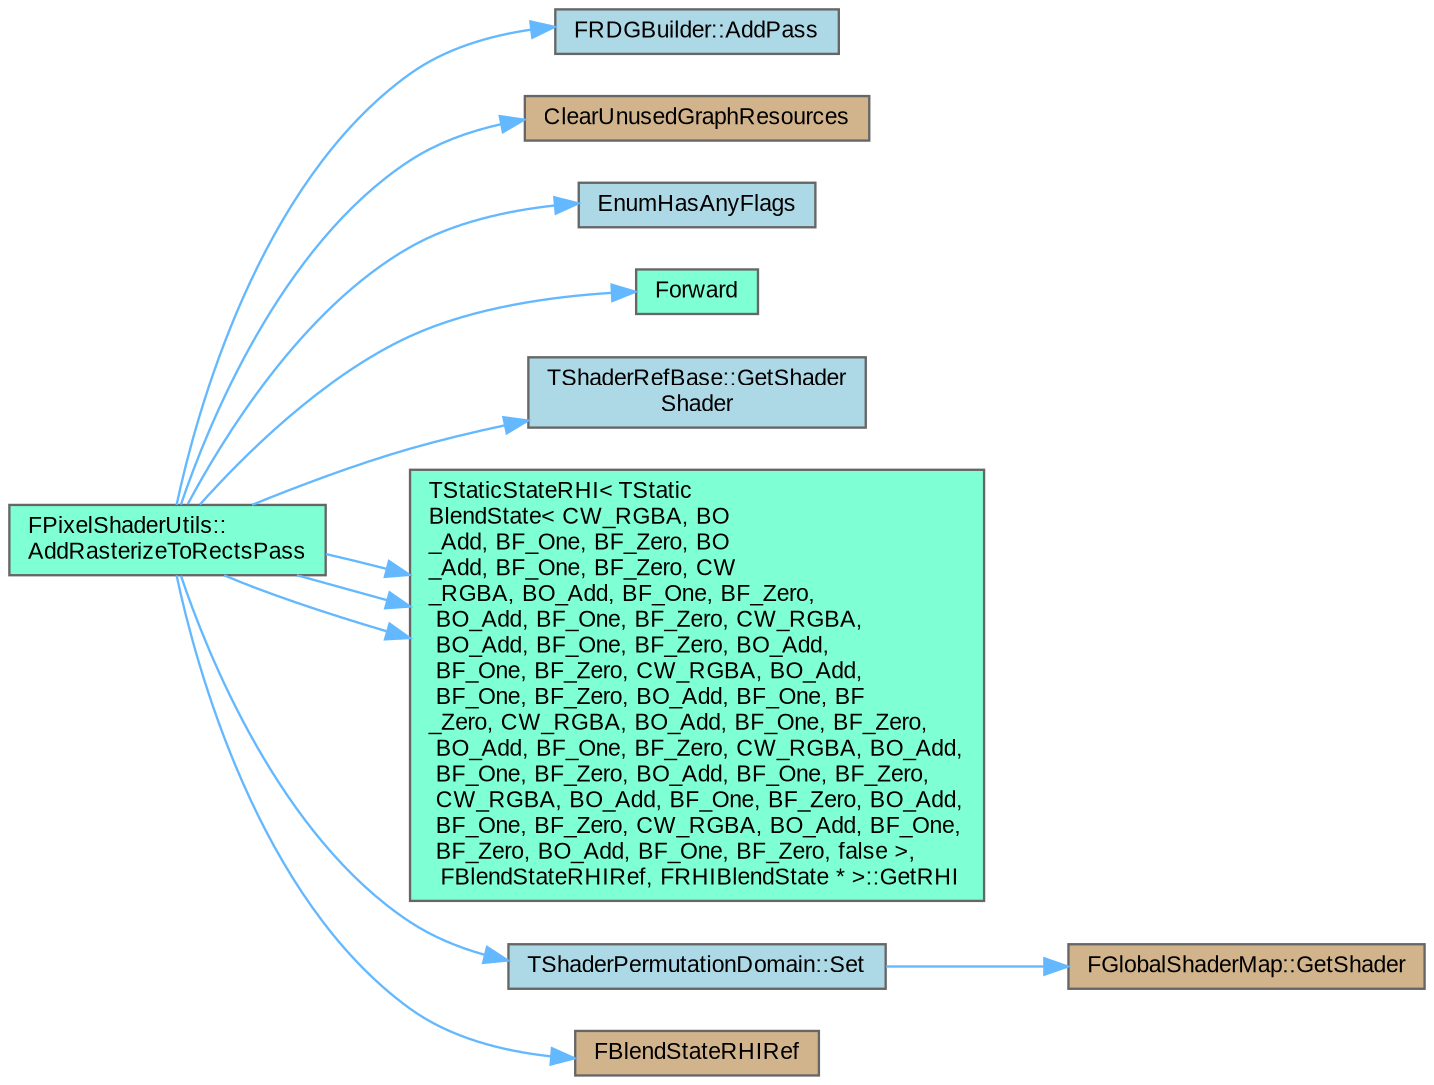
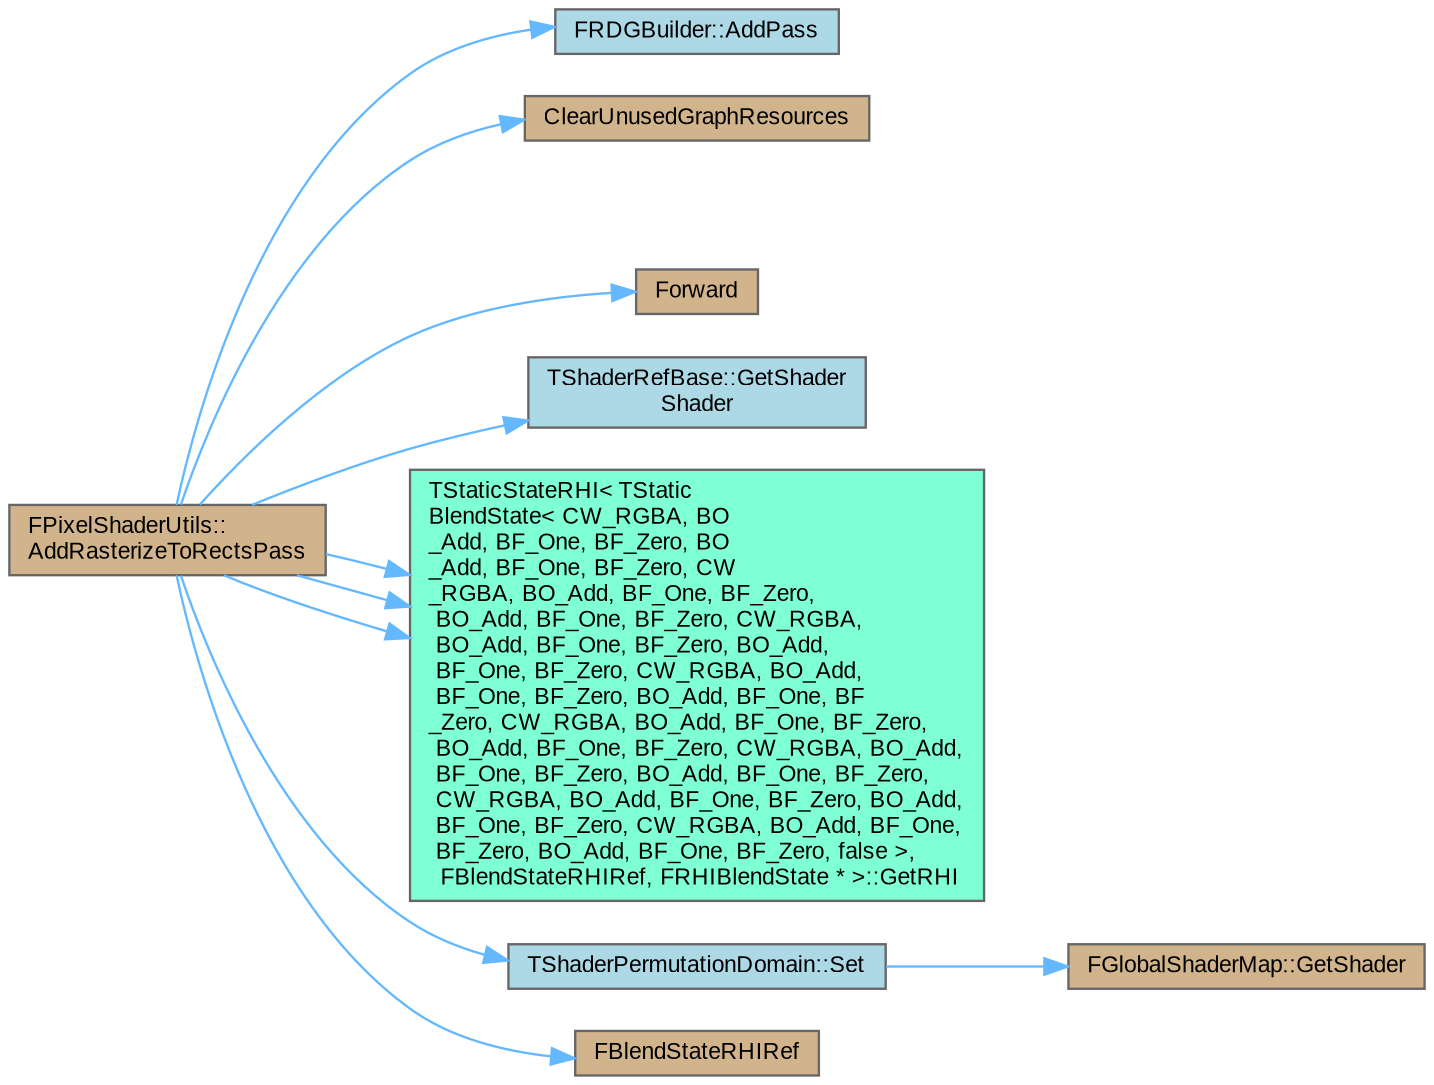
(697, 205) -> none
(697, 292) -> (697, 292)
(168, 540) -> (168, 540)
